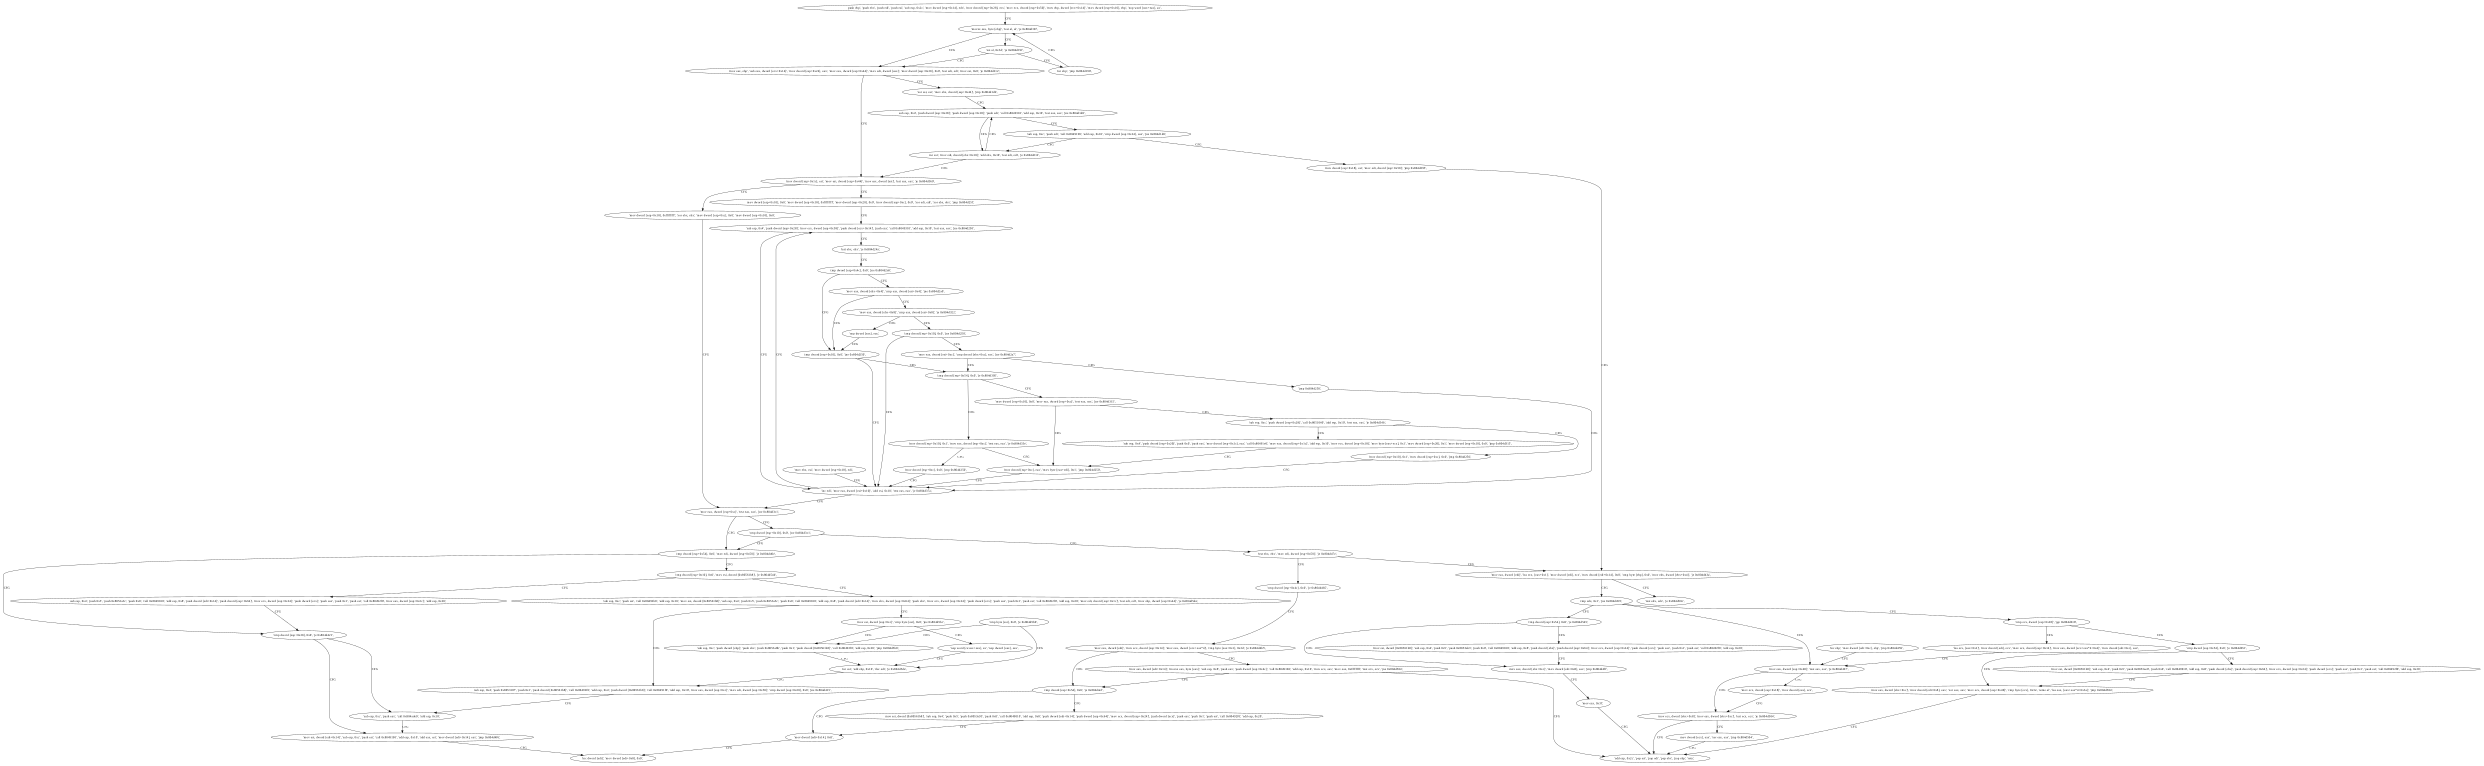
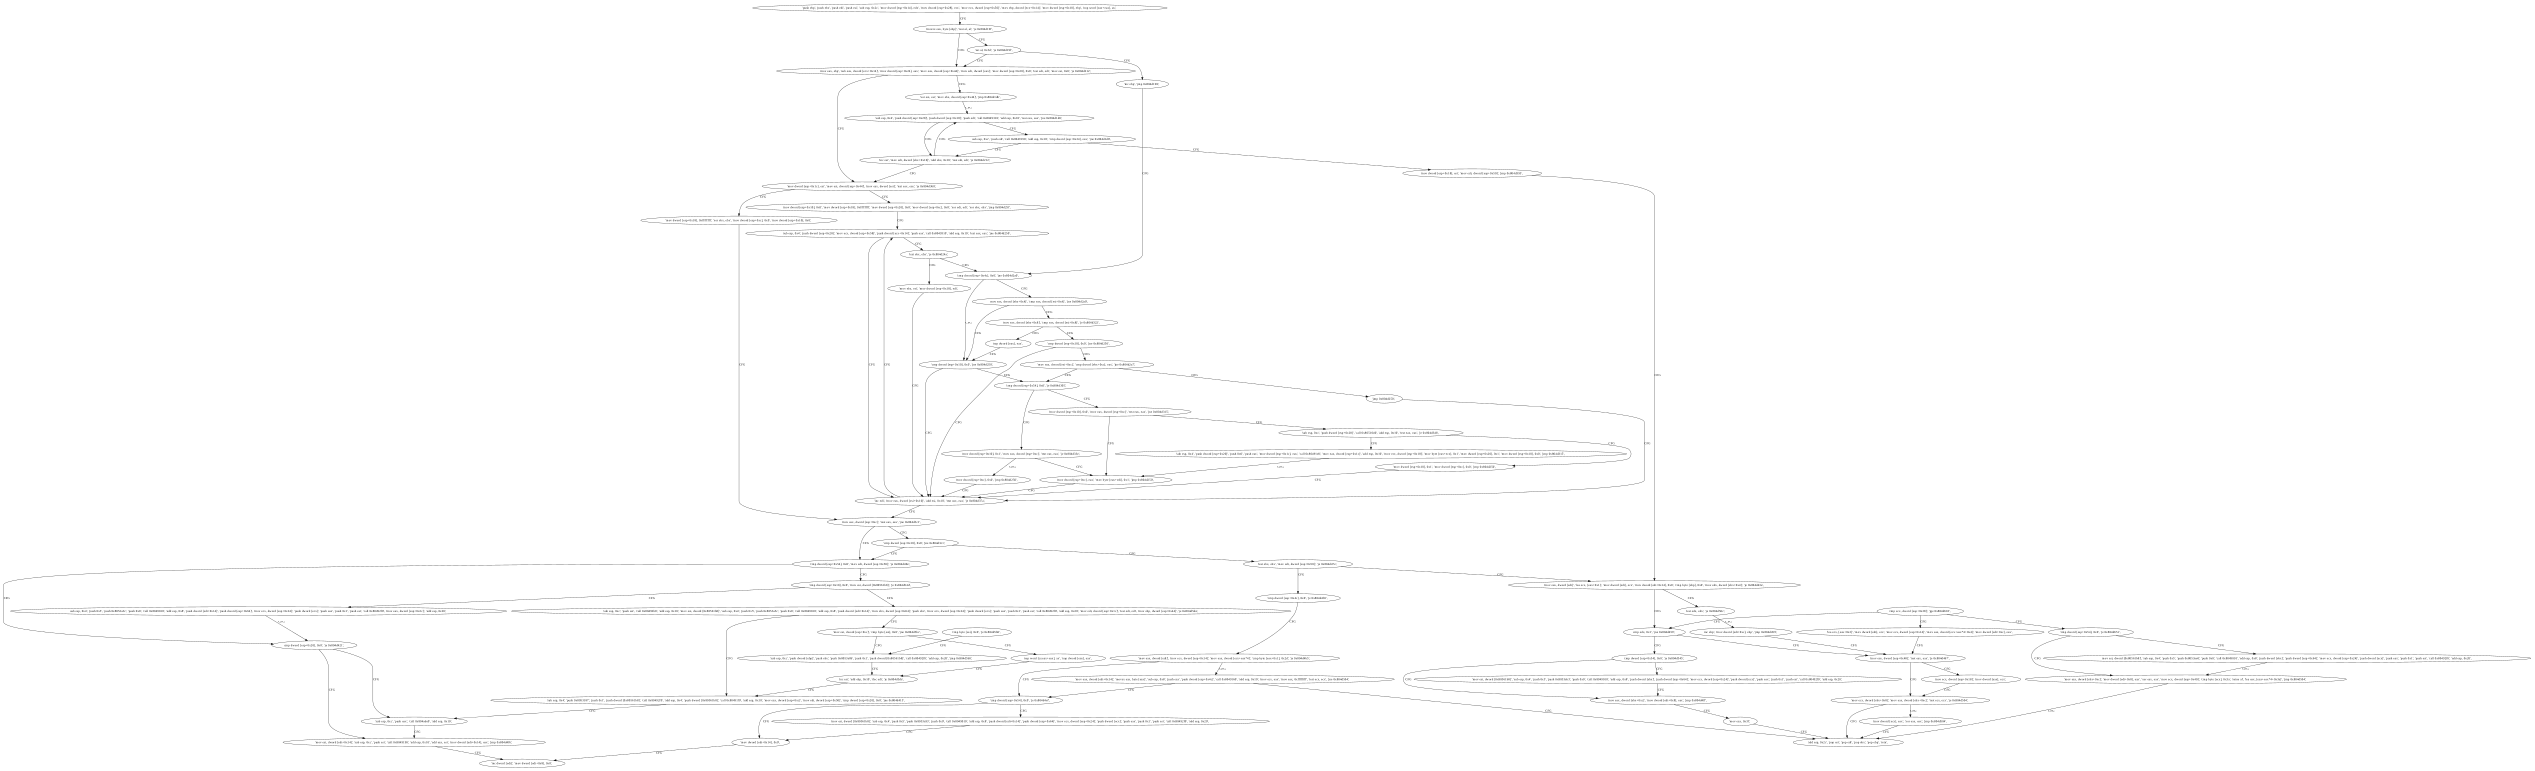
(1042, 50) -> (1142, 229)
none -> (929, 270)
(1815, 610) -> (1774, 616)
none -> (1722, 621)
(994, 662) -> none
